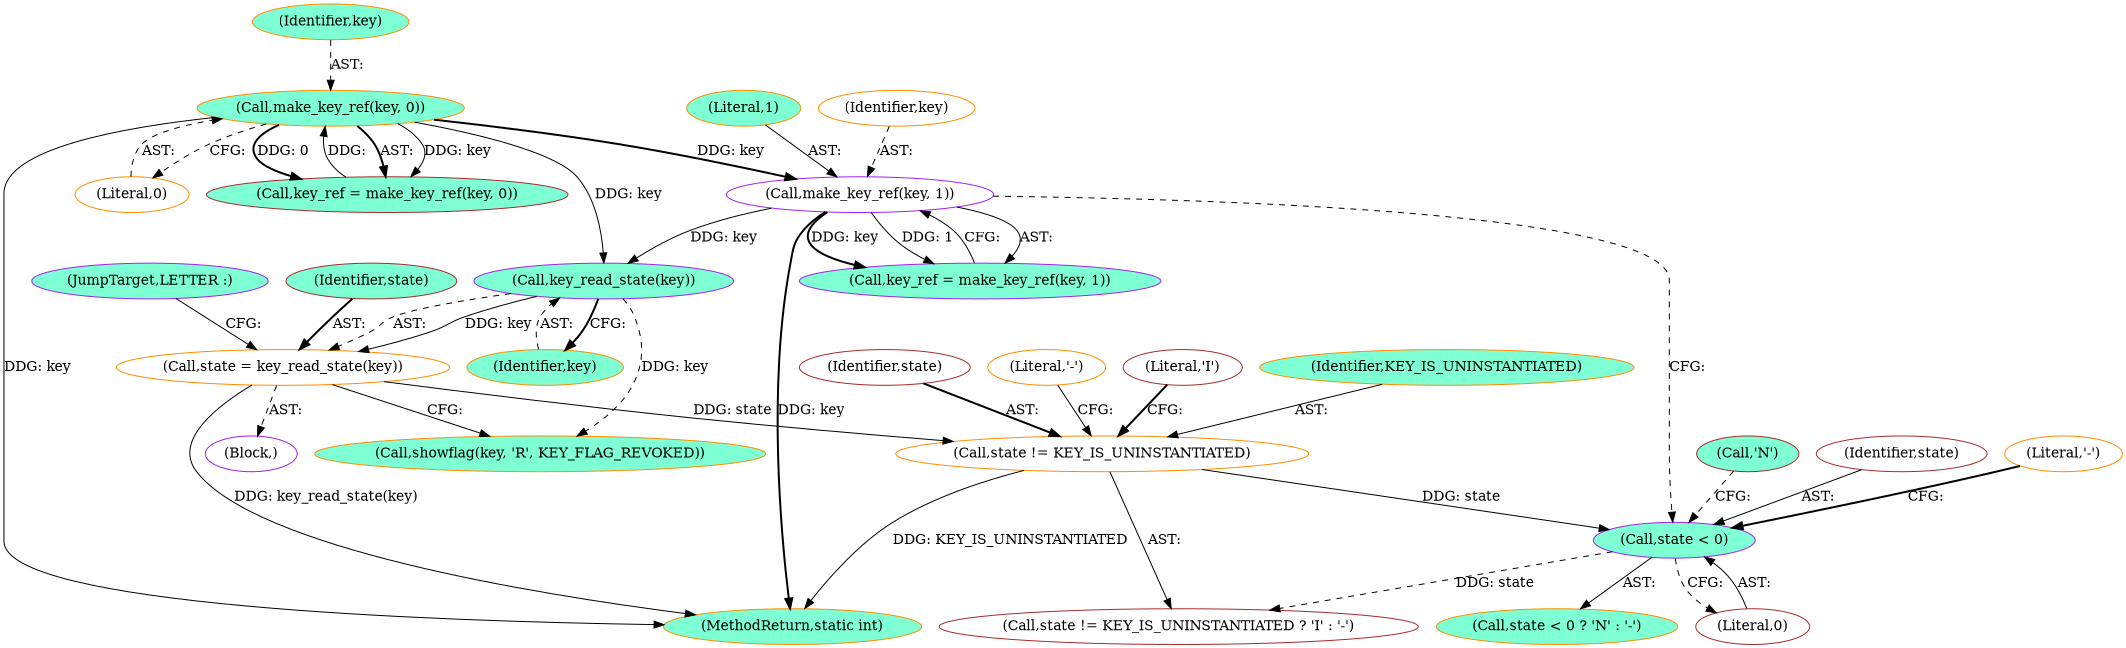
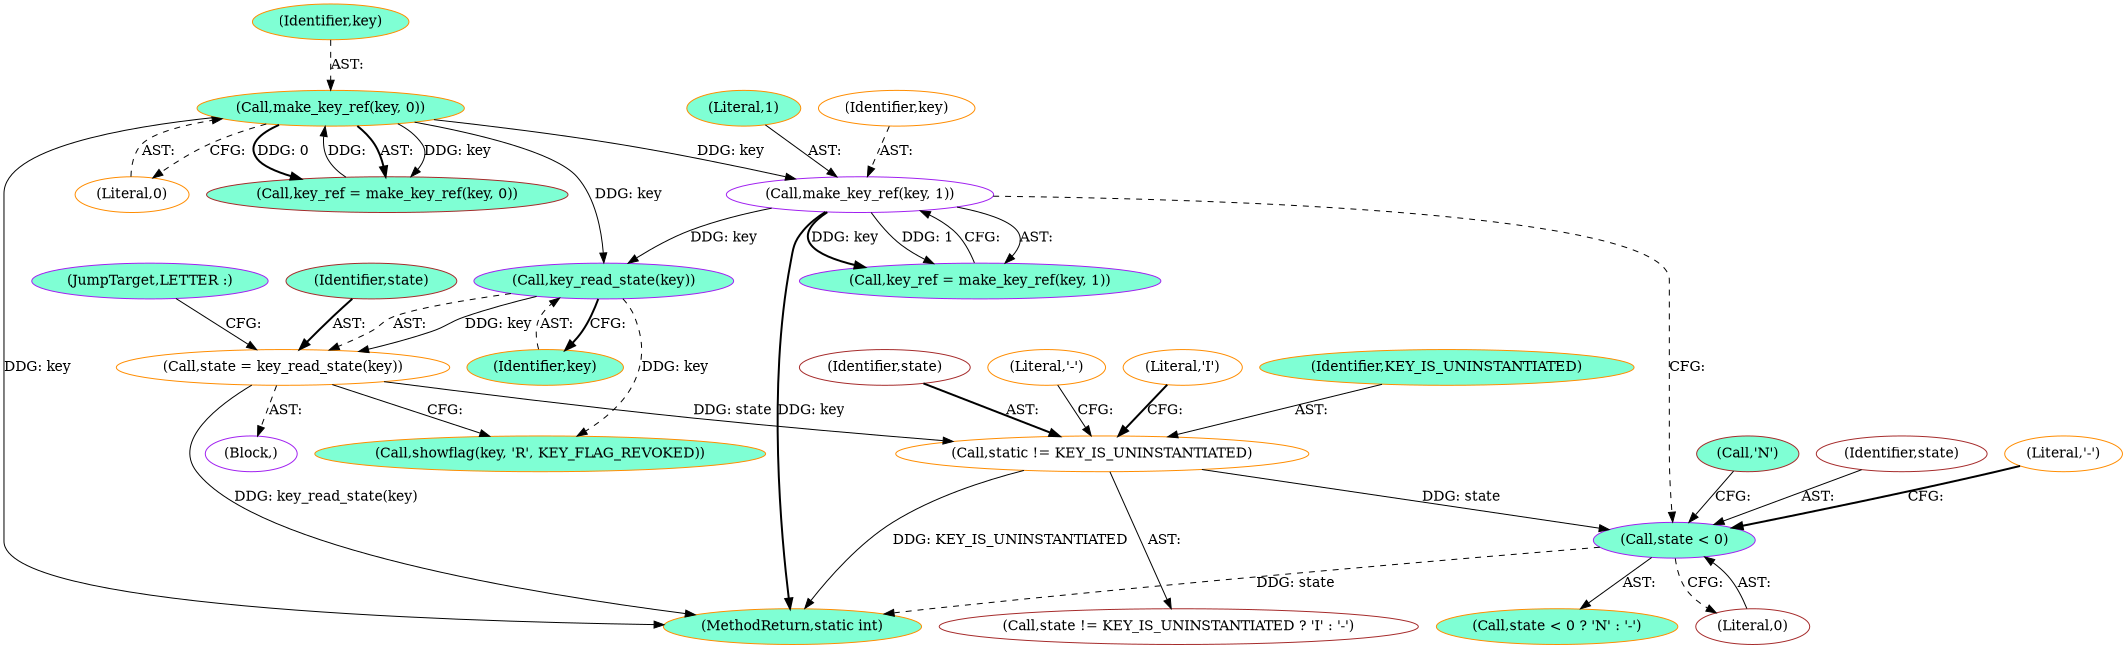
(611, 143) -> (611, 143)
(1183, 367) -> (1183, 367)
(1102, 454) -> (1102, 454)
(1715, 493) -> (1715, 493)
(1446, 580) -> (1247, 578)
